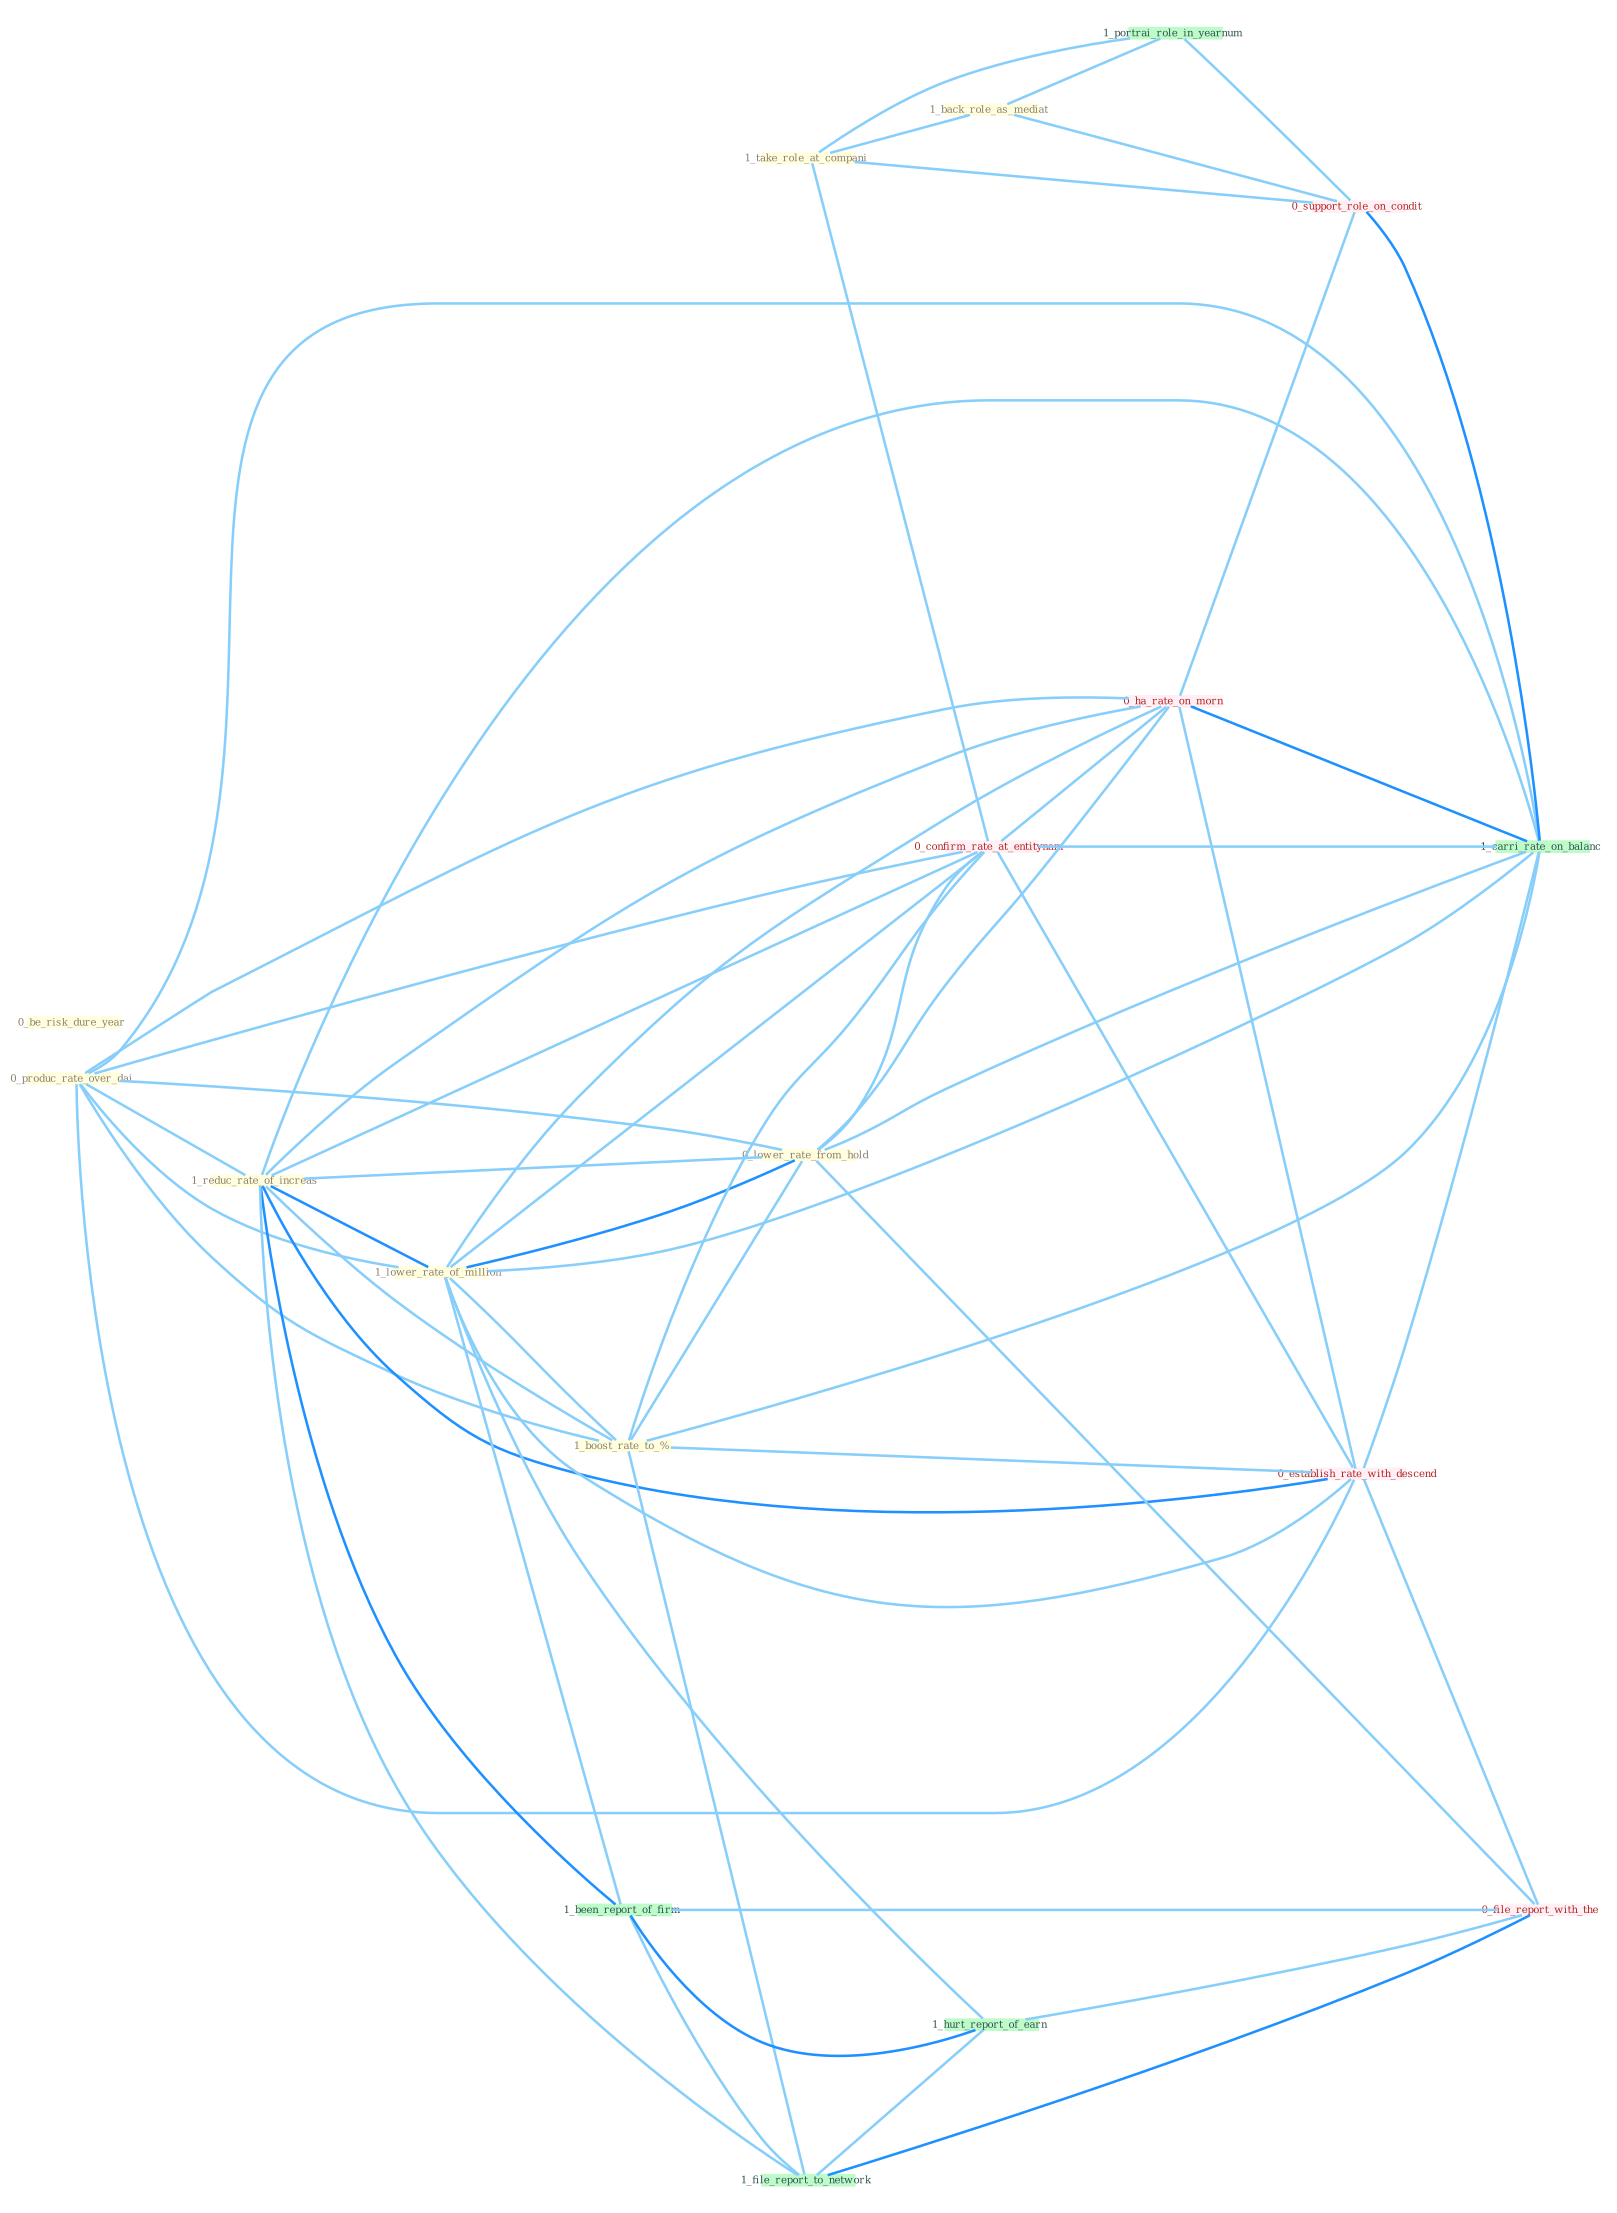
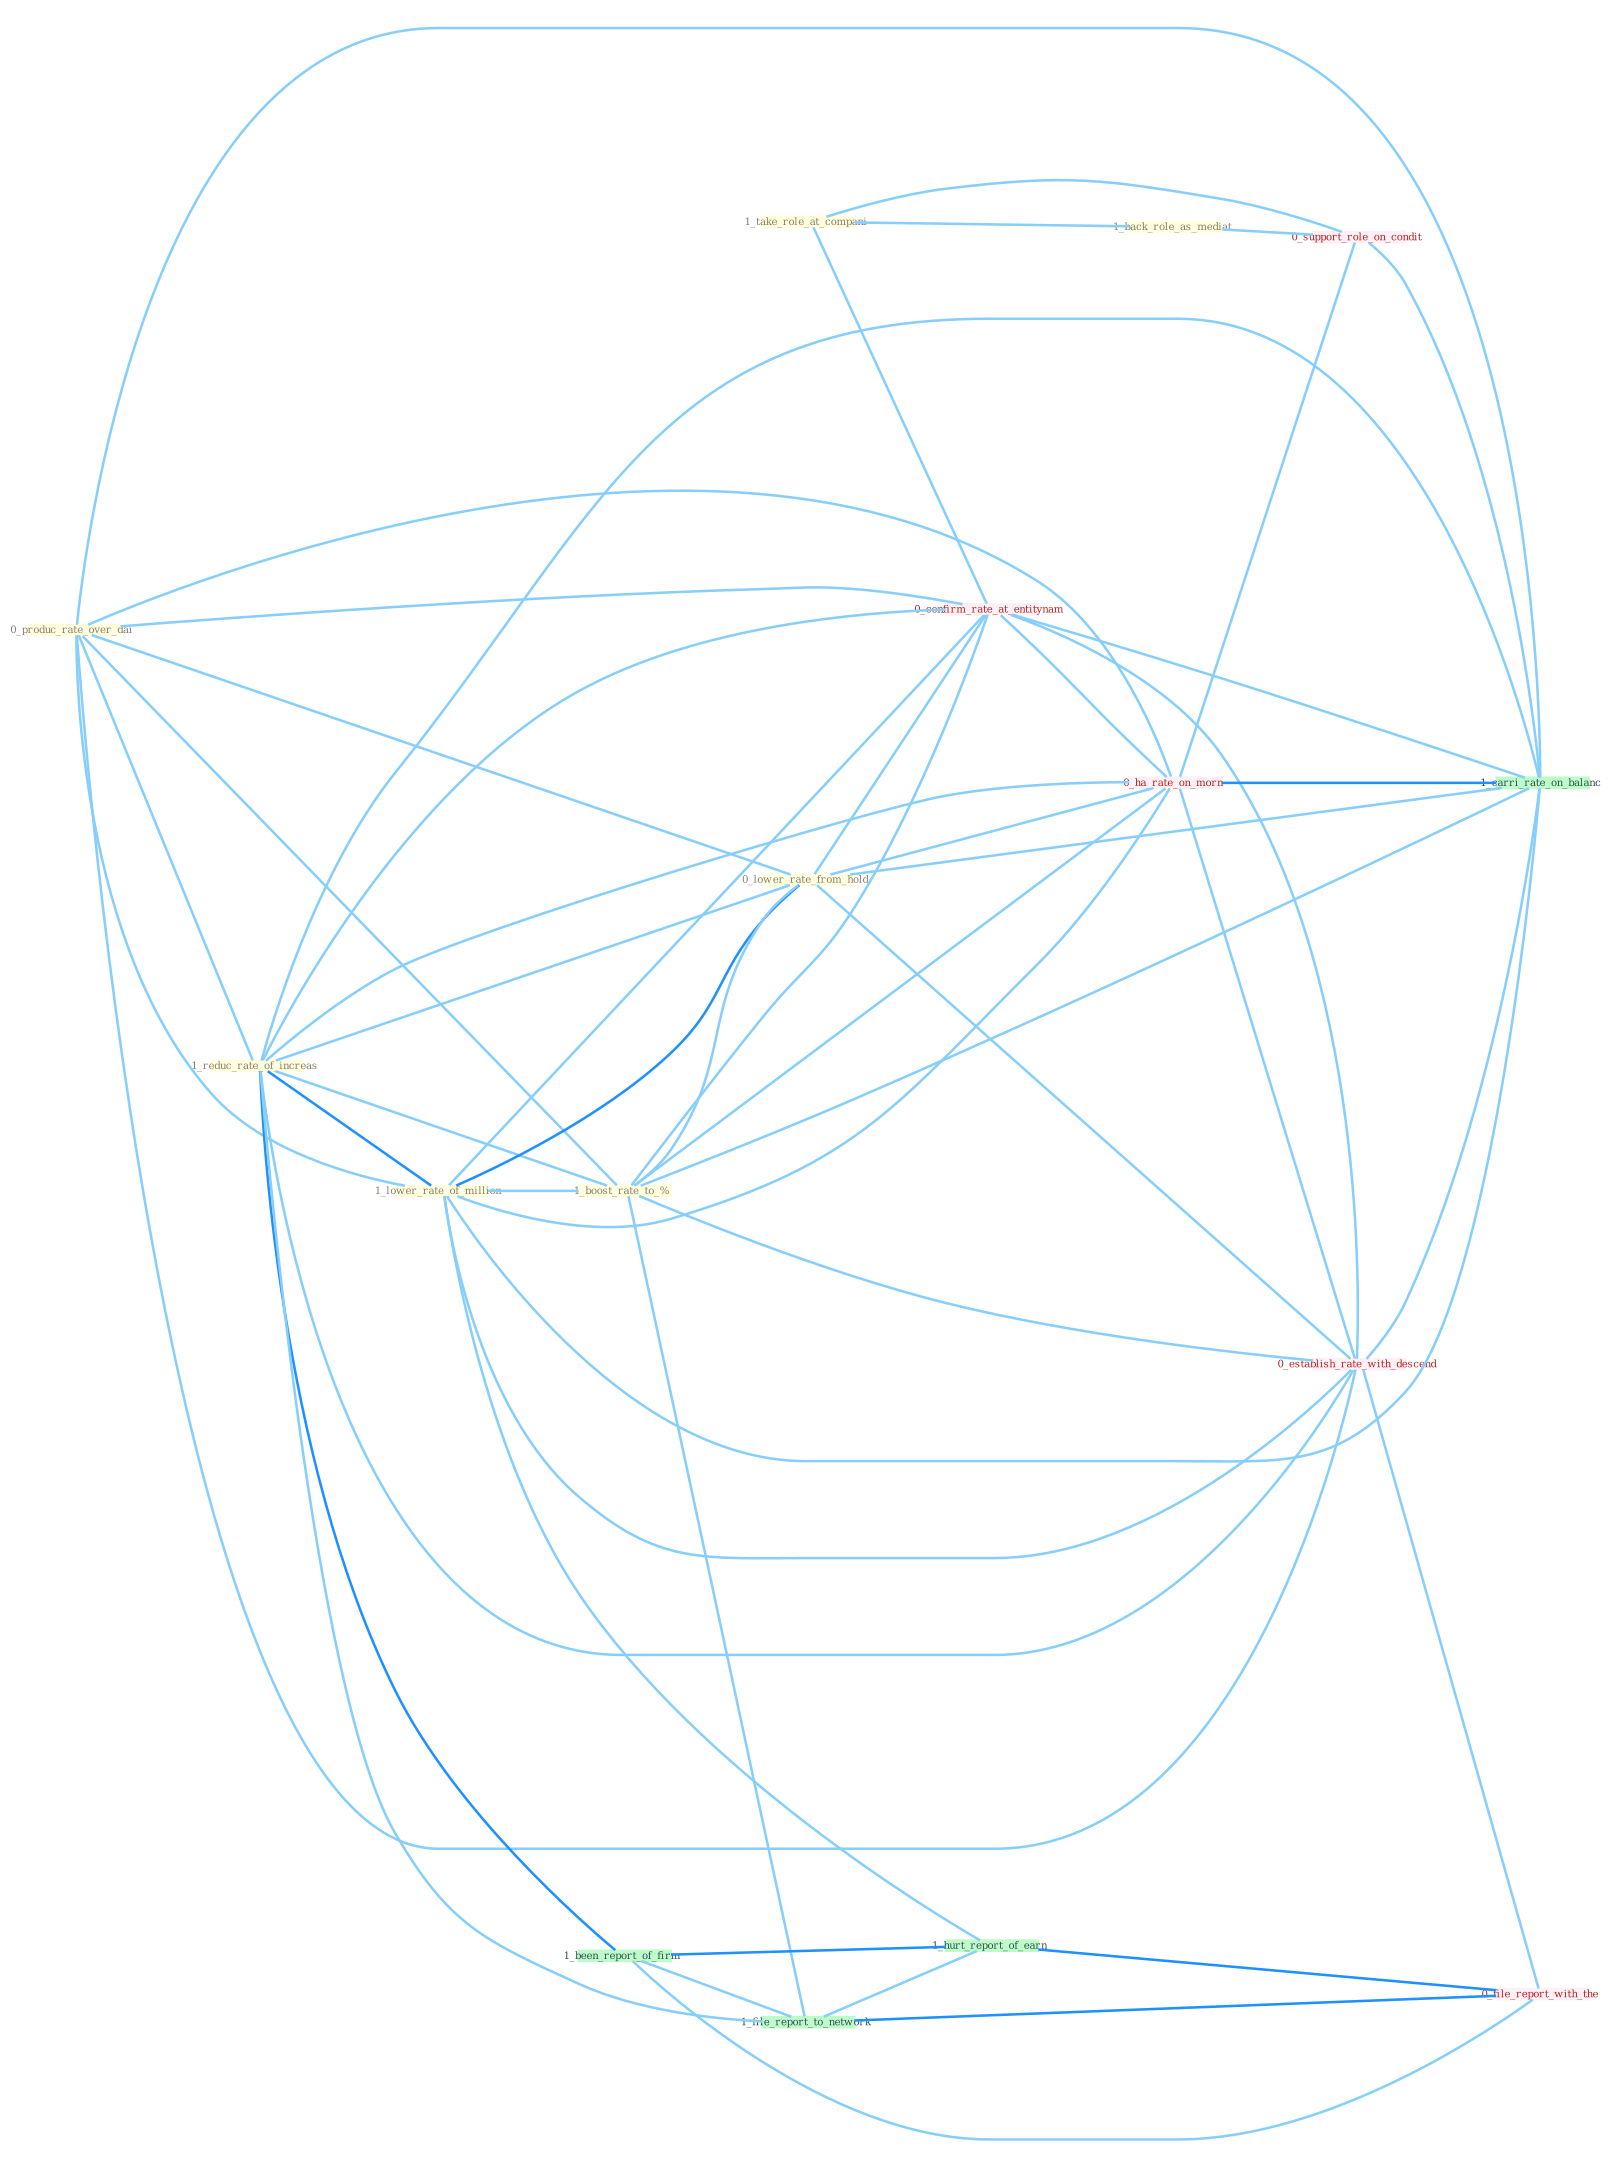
(1176, 33) -> none
(1486, 516) -> (1489, 498)
none -> (900, 987)
(74, 1023) -> none
(731, 1501) -> (676, 1655)
(1175, 1532) -> (1084, 1122)
(533, 1591) -> none
(1275, 1973) -> (1267, 1970)
